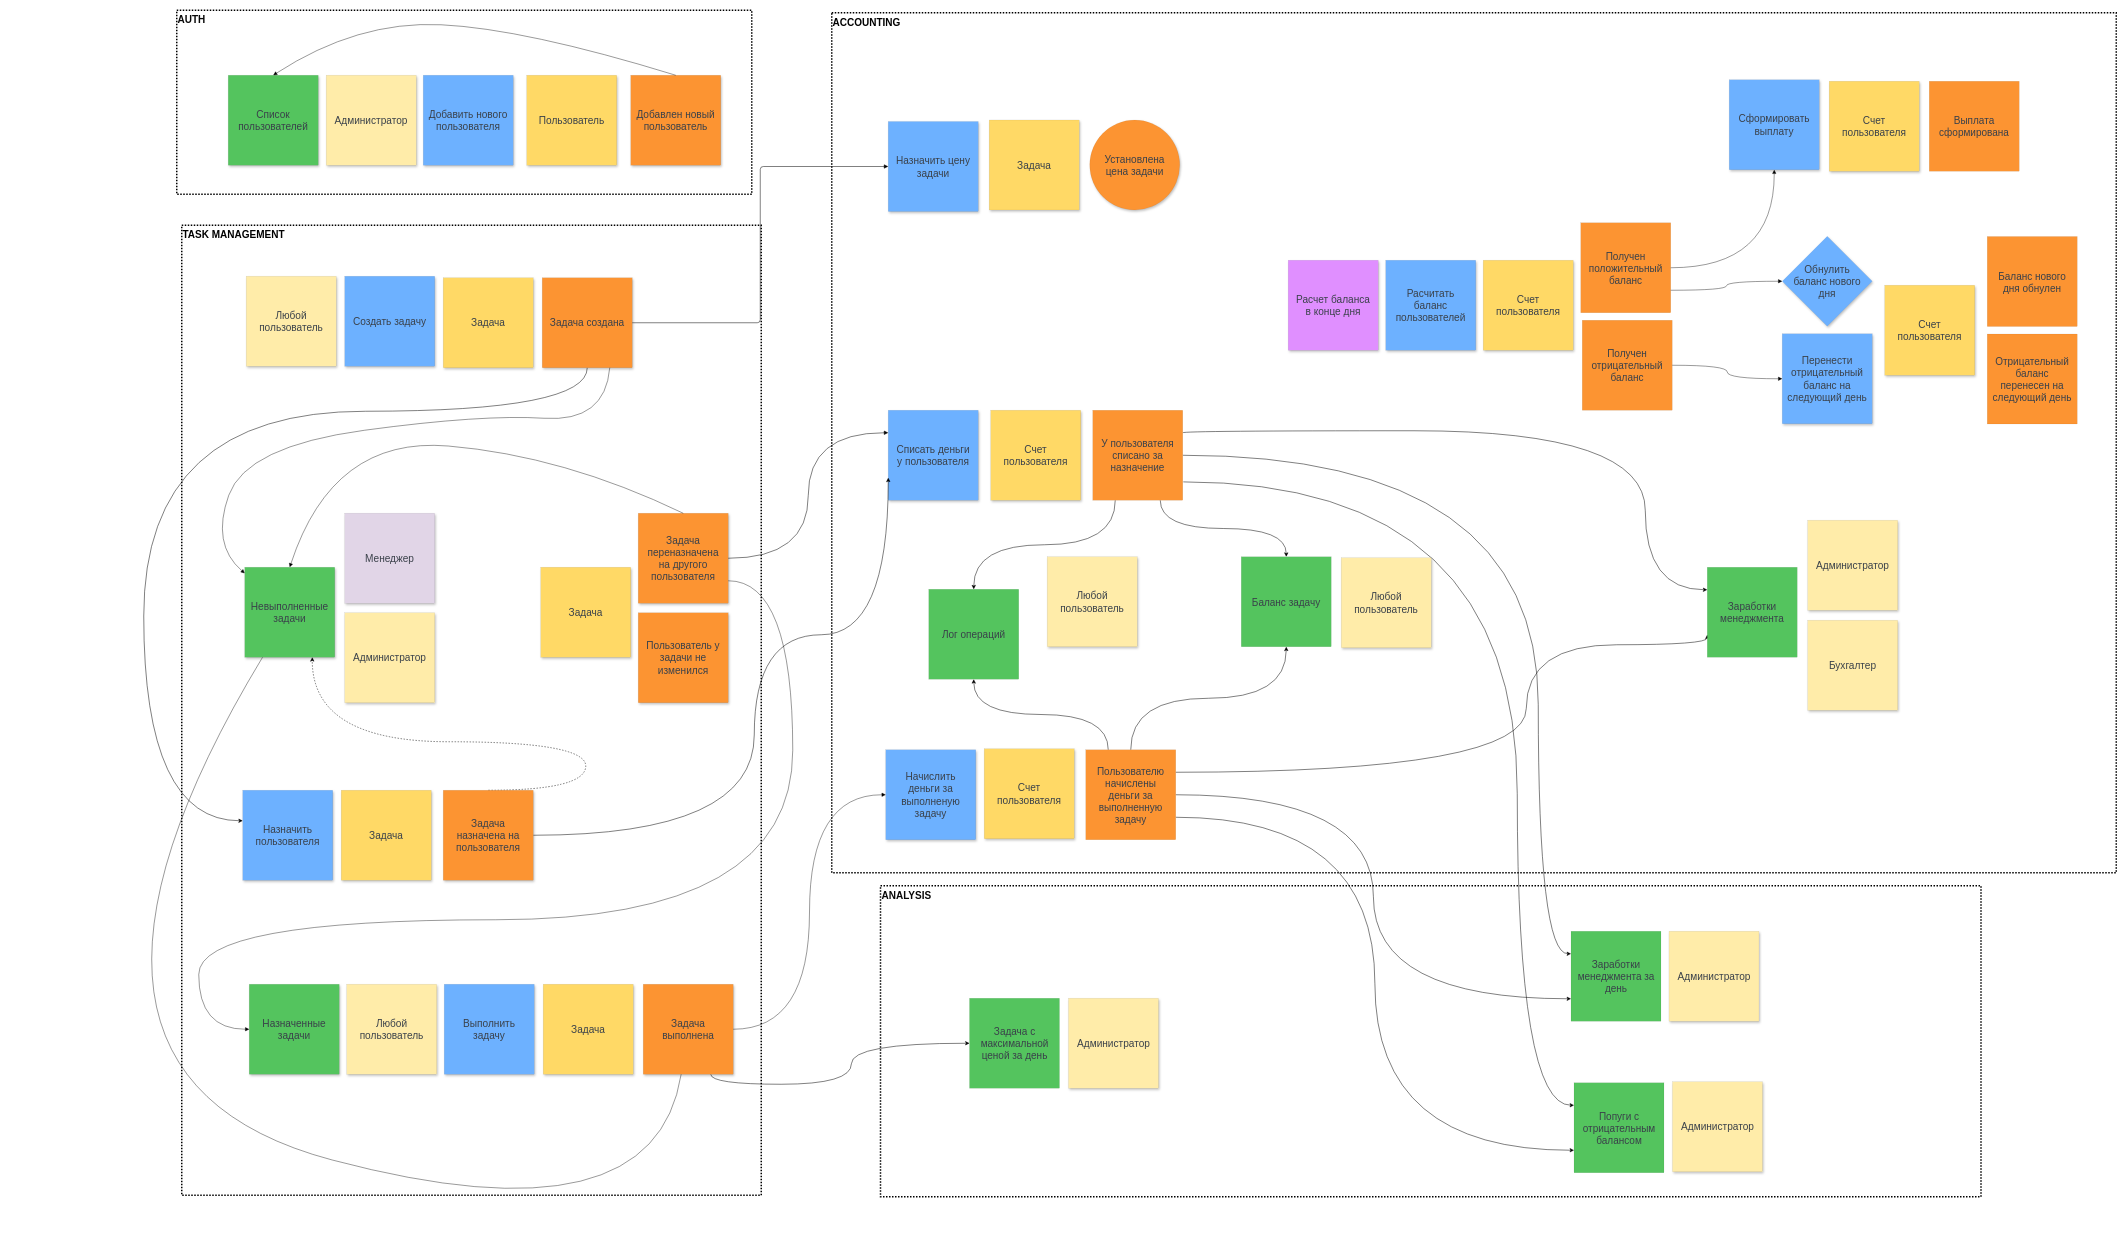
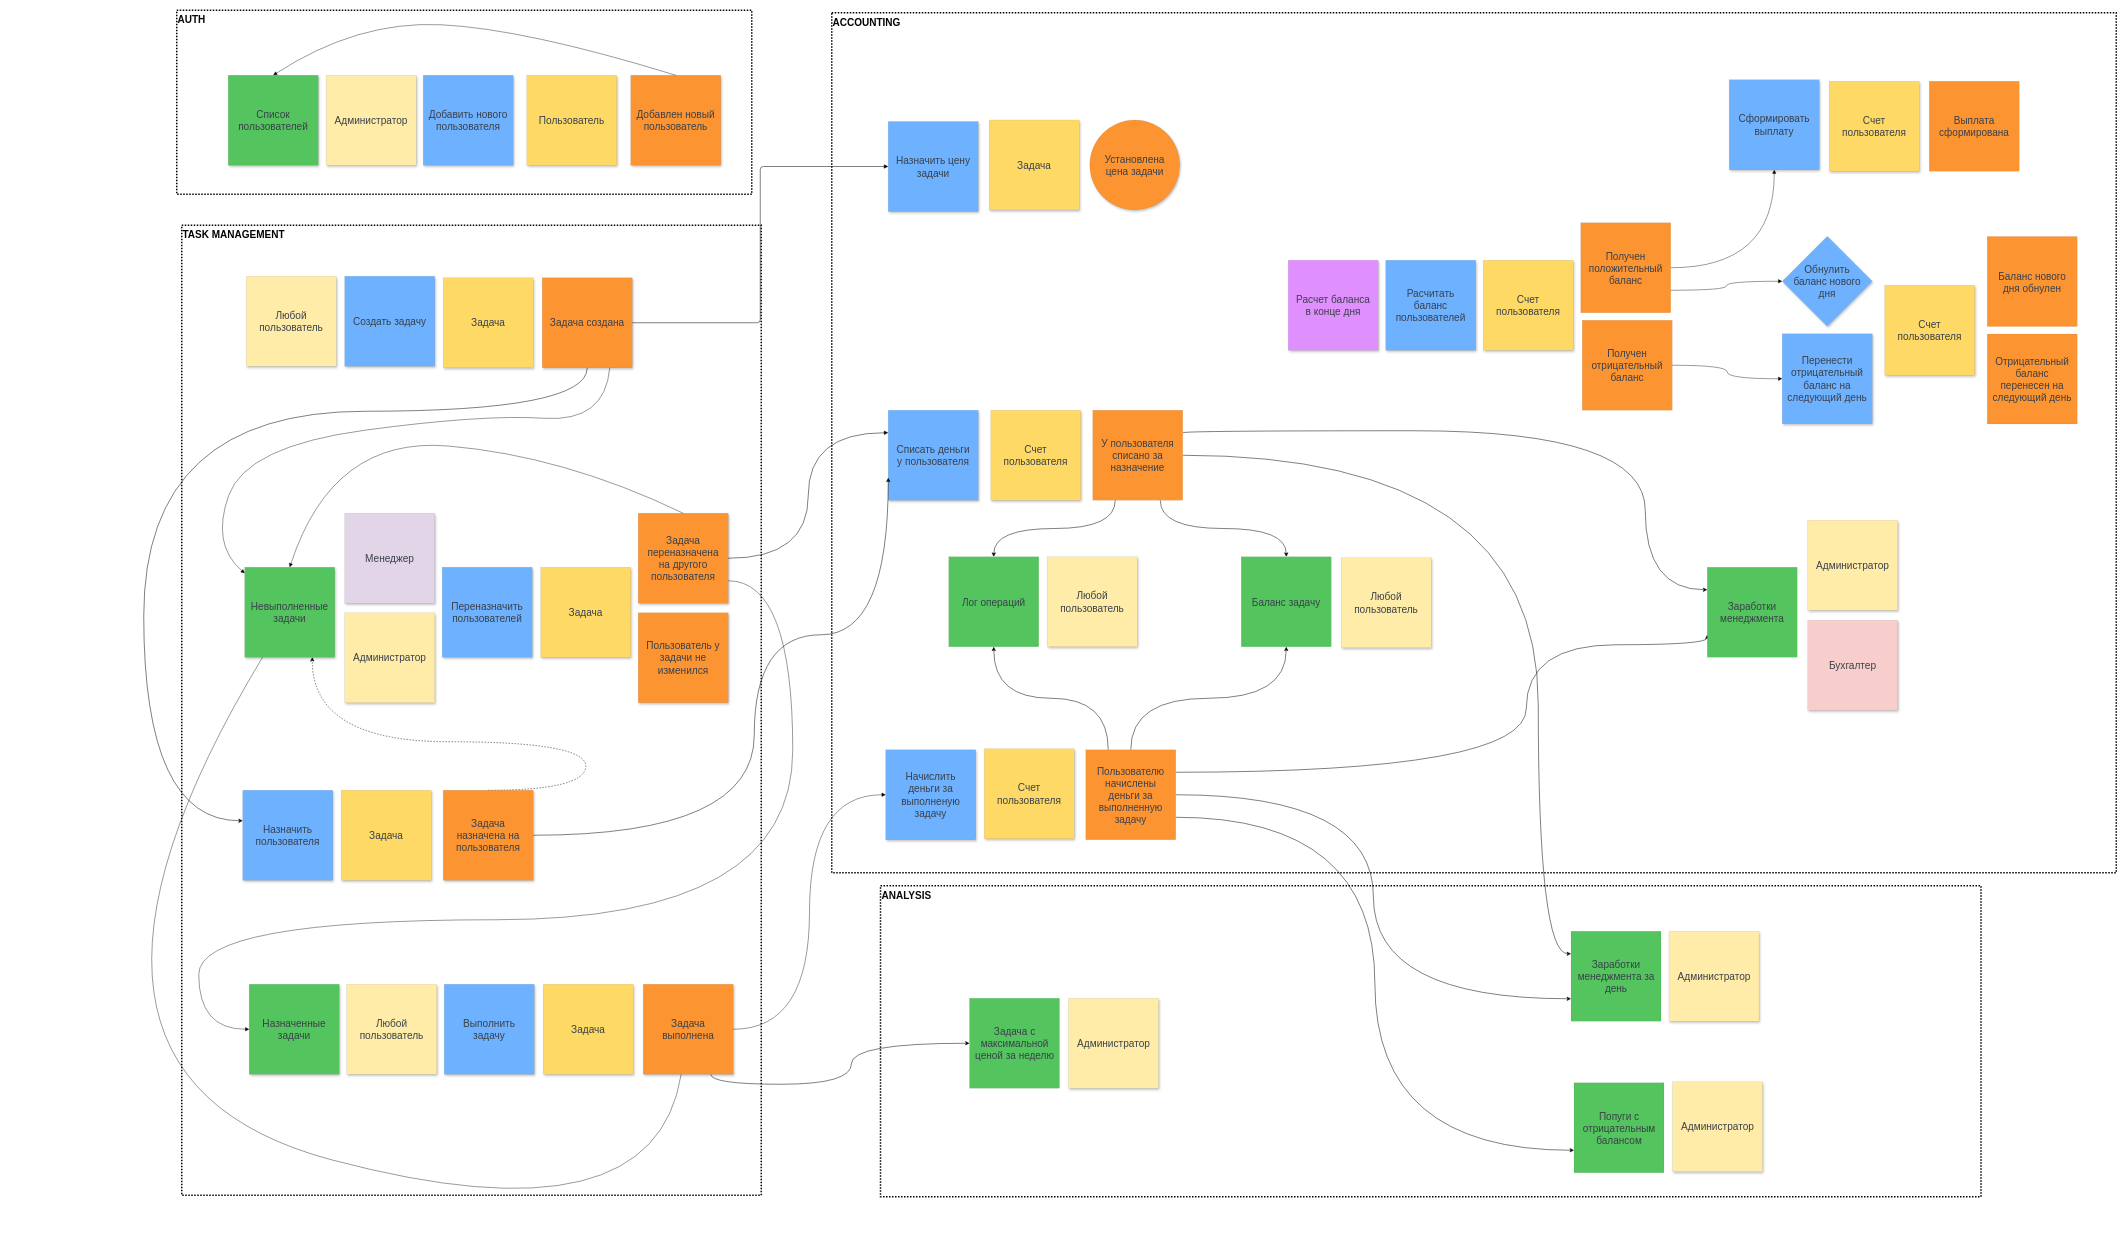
none -> (487, 612)
(974, 634) -> (994, 602)
(1853, 665) -> (1853, 665)
(1015, 1043) -> (1015, 1043)
(1569, 1105) -> none
